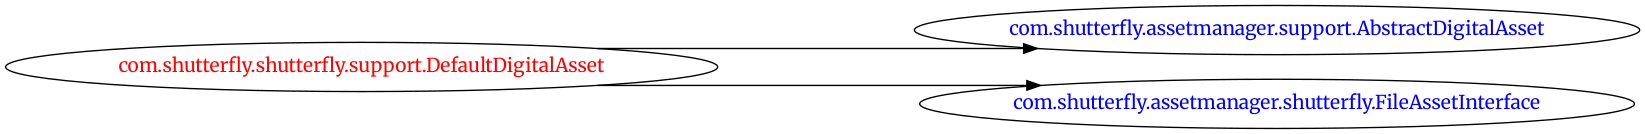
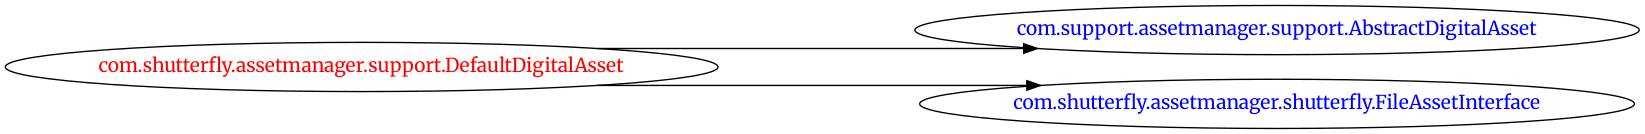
(1277, 30) -> (1277, 30)
(362, 67) -> (362, 67)
